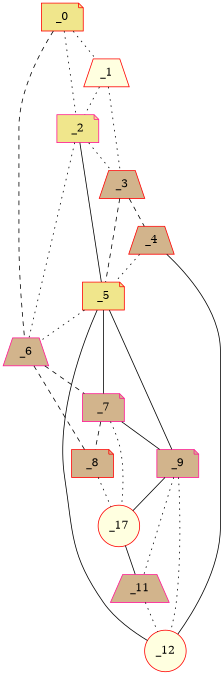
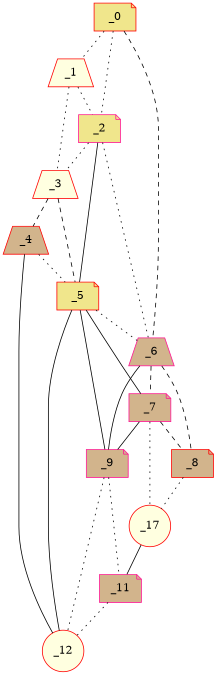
(122, 184) -> (55, 184)
(149, 494) -> (118, 405)
(140, 588) -> (120, 588)
